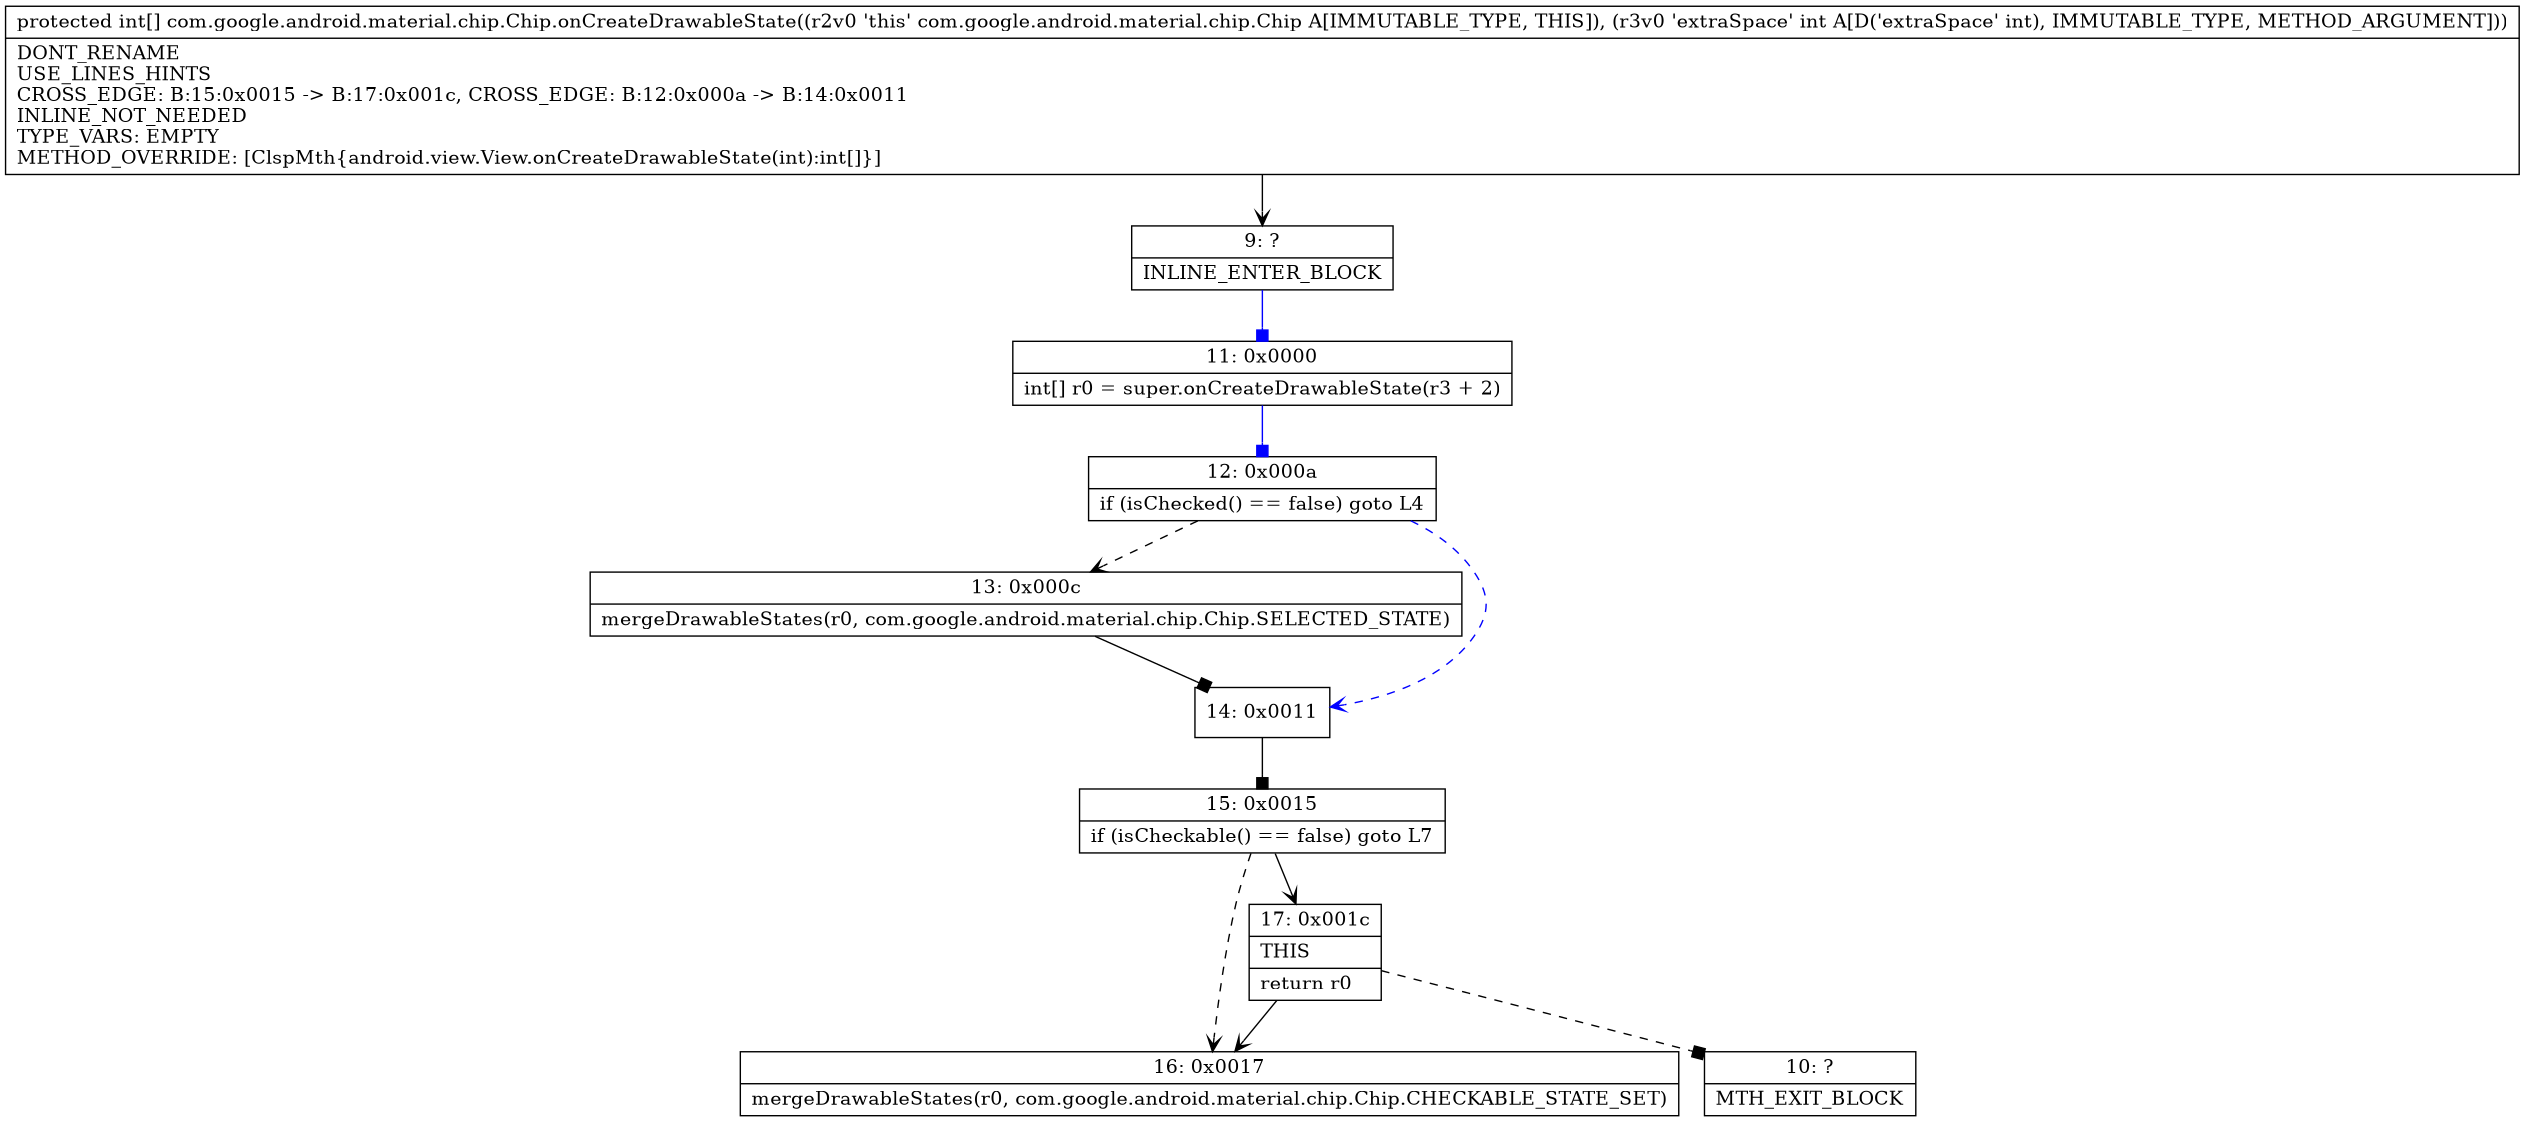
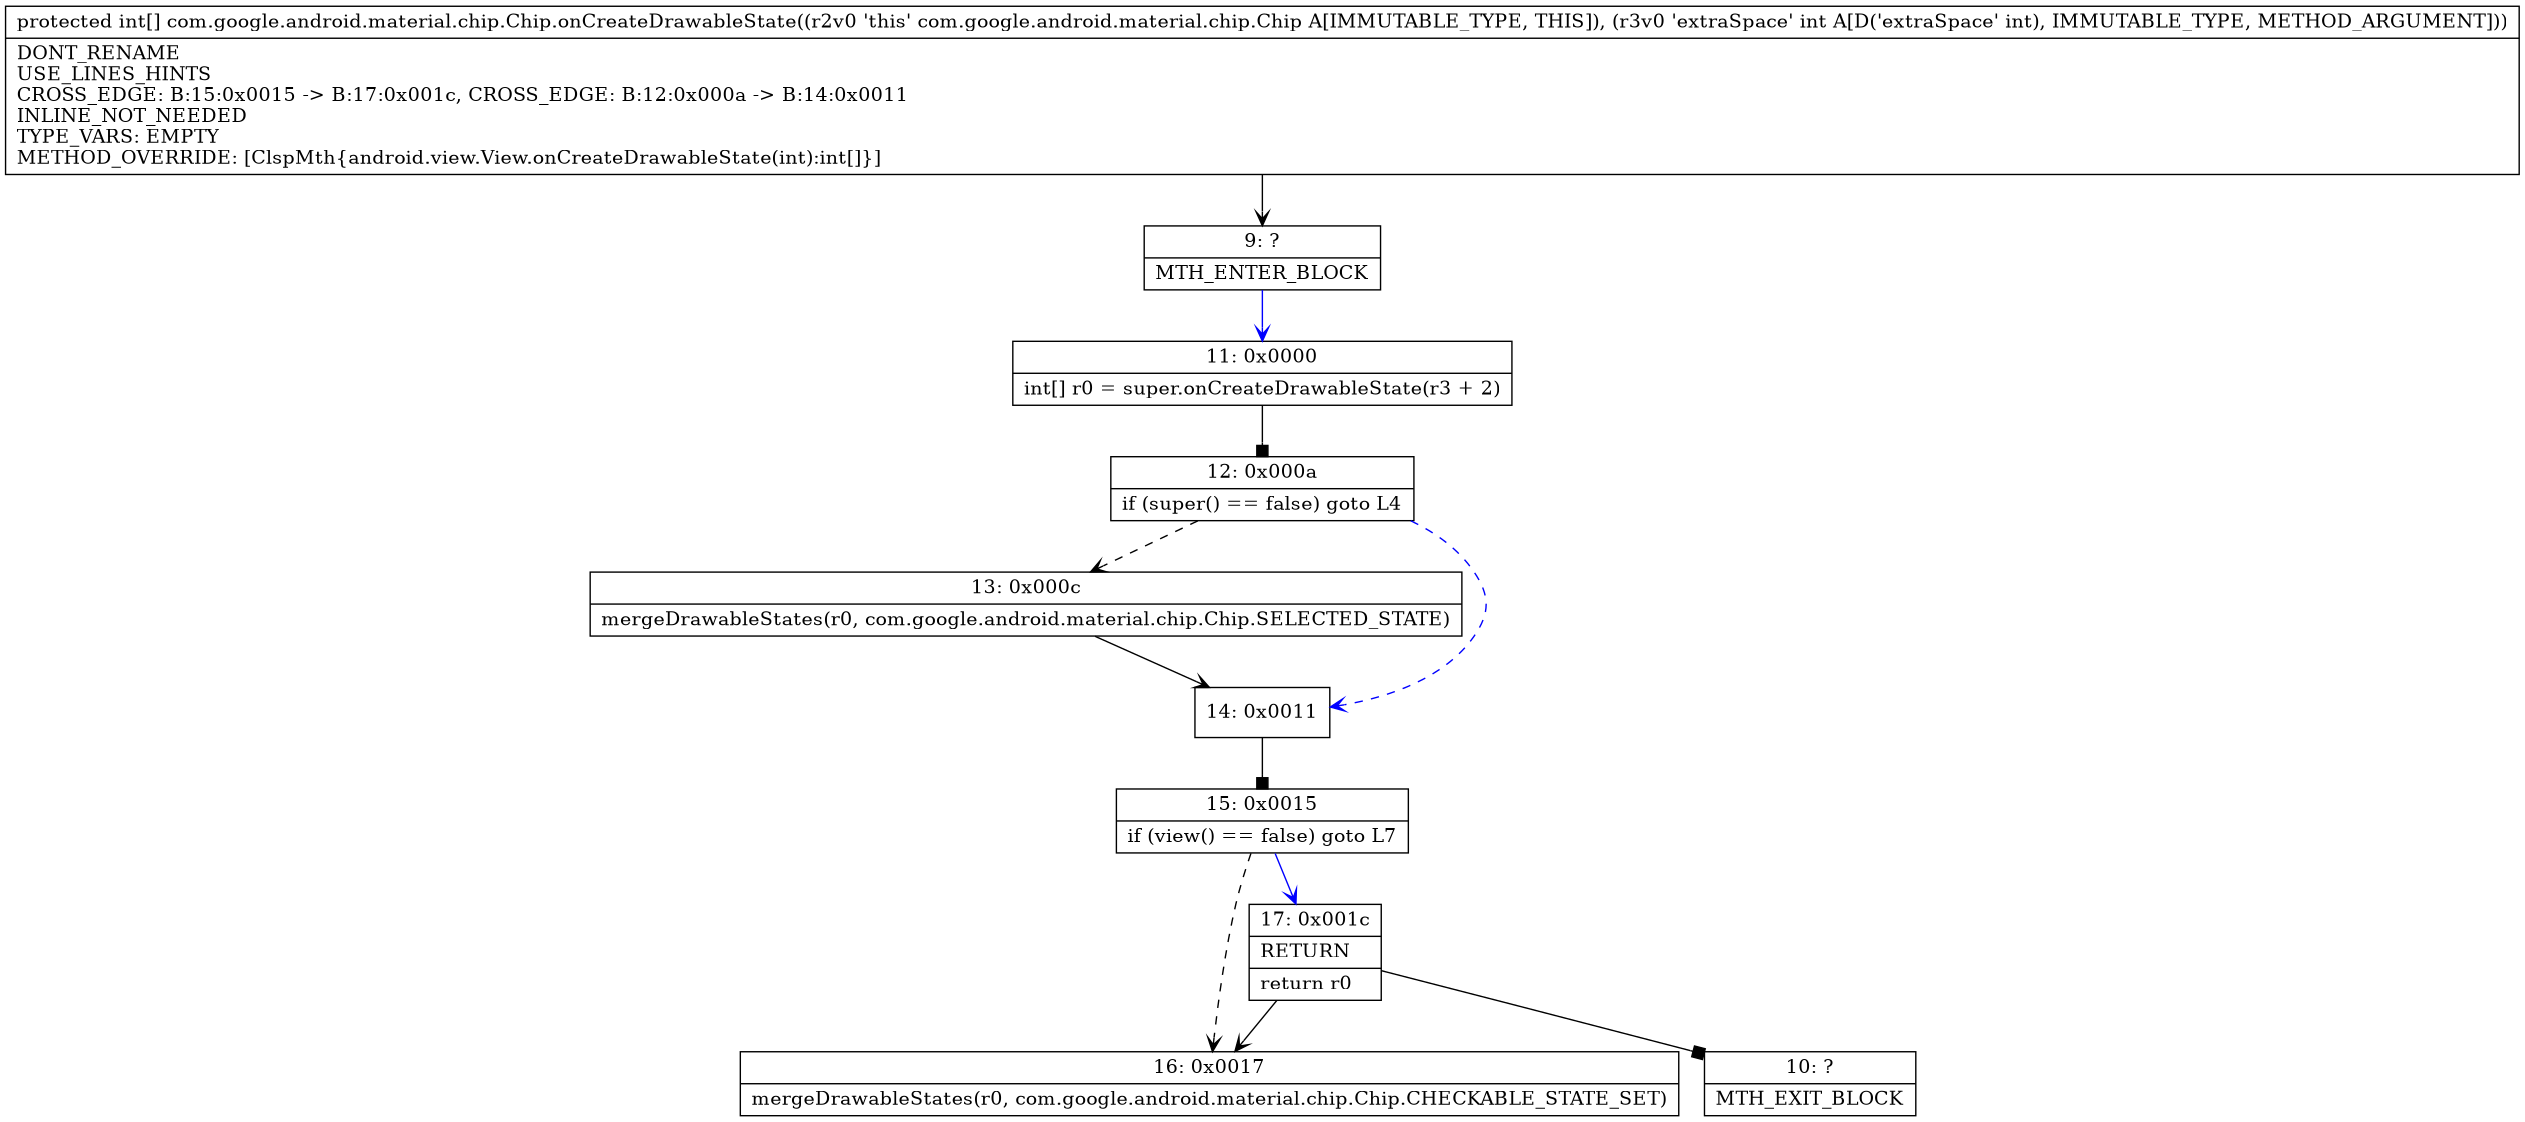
(1262, 273) -> (1262, 273)
(1262, 309) -> (1262, 309)
(1262, 424) -> (1262, 424)
(1262, 504) -> (1262, 504)
(1146, 659) -> (1146, 659)
(1262, 836) -> (1262, 836)
(1283, 872) -> (1283, 872)
(1286, 952) -> (1305, 952)
(1536, 1011) -> (1536, 1011)
